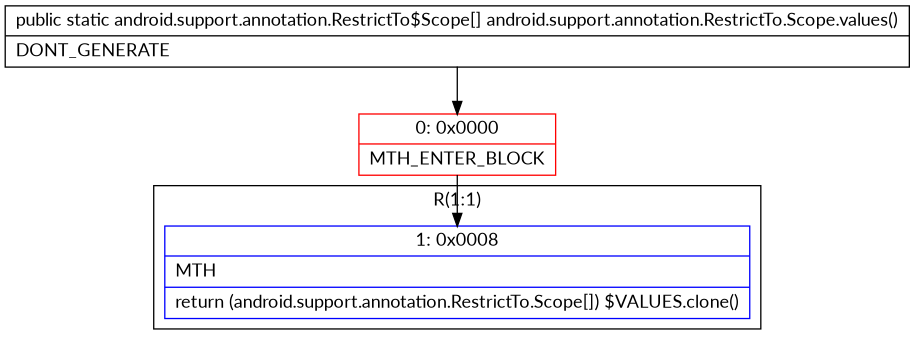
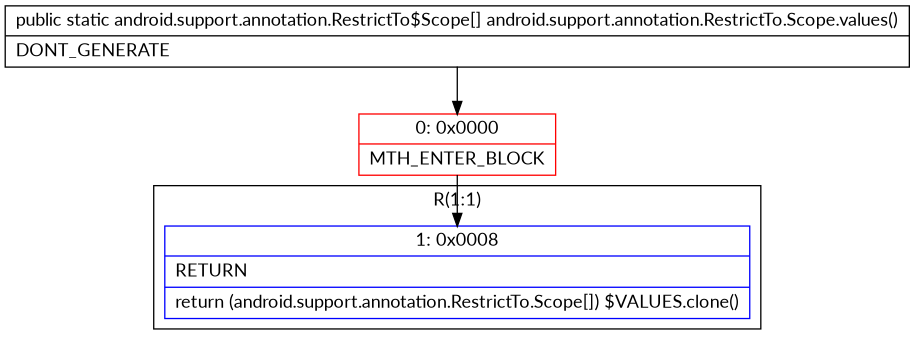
(196, 271) -> (212, 271)
